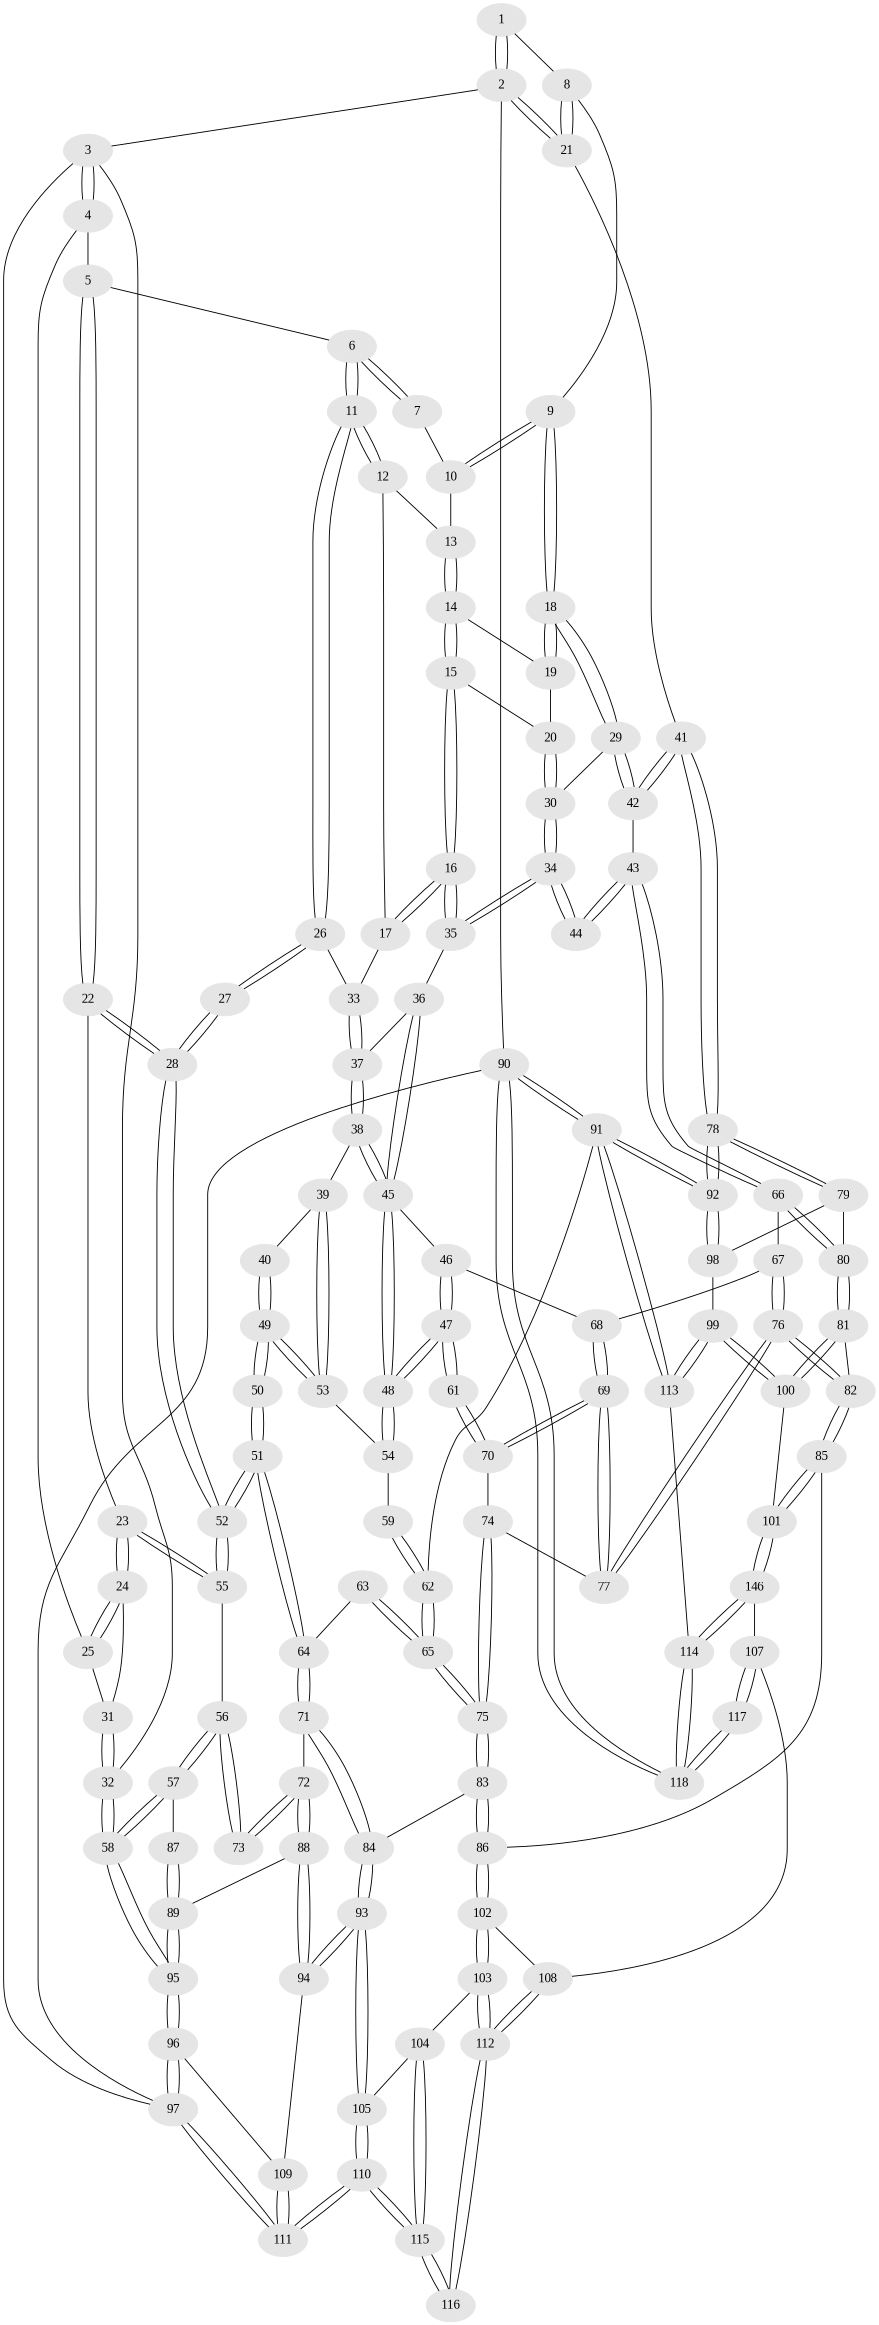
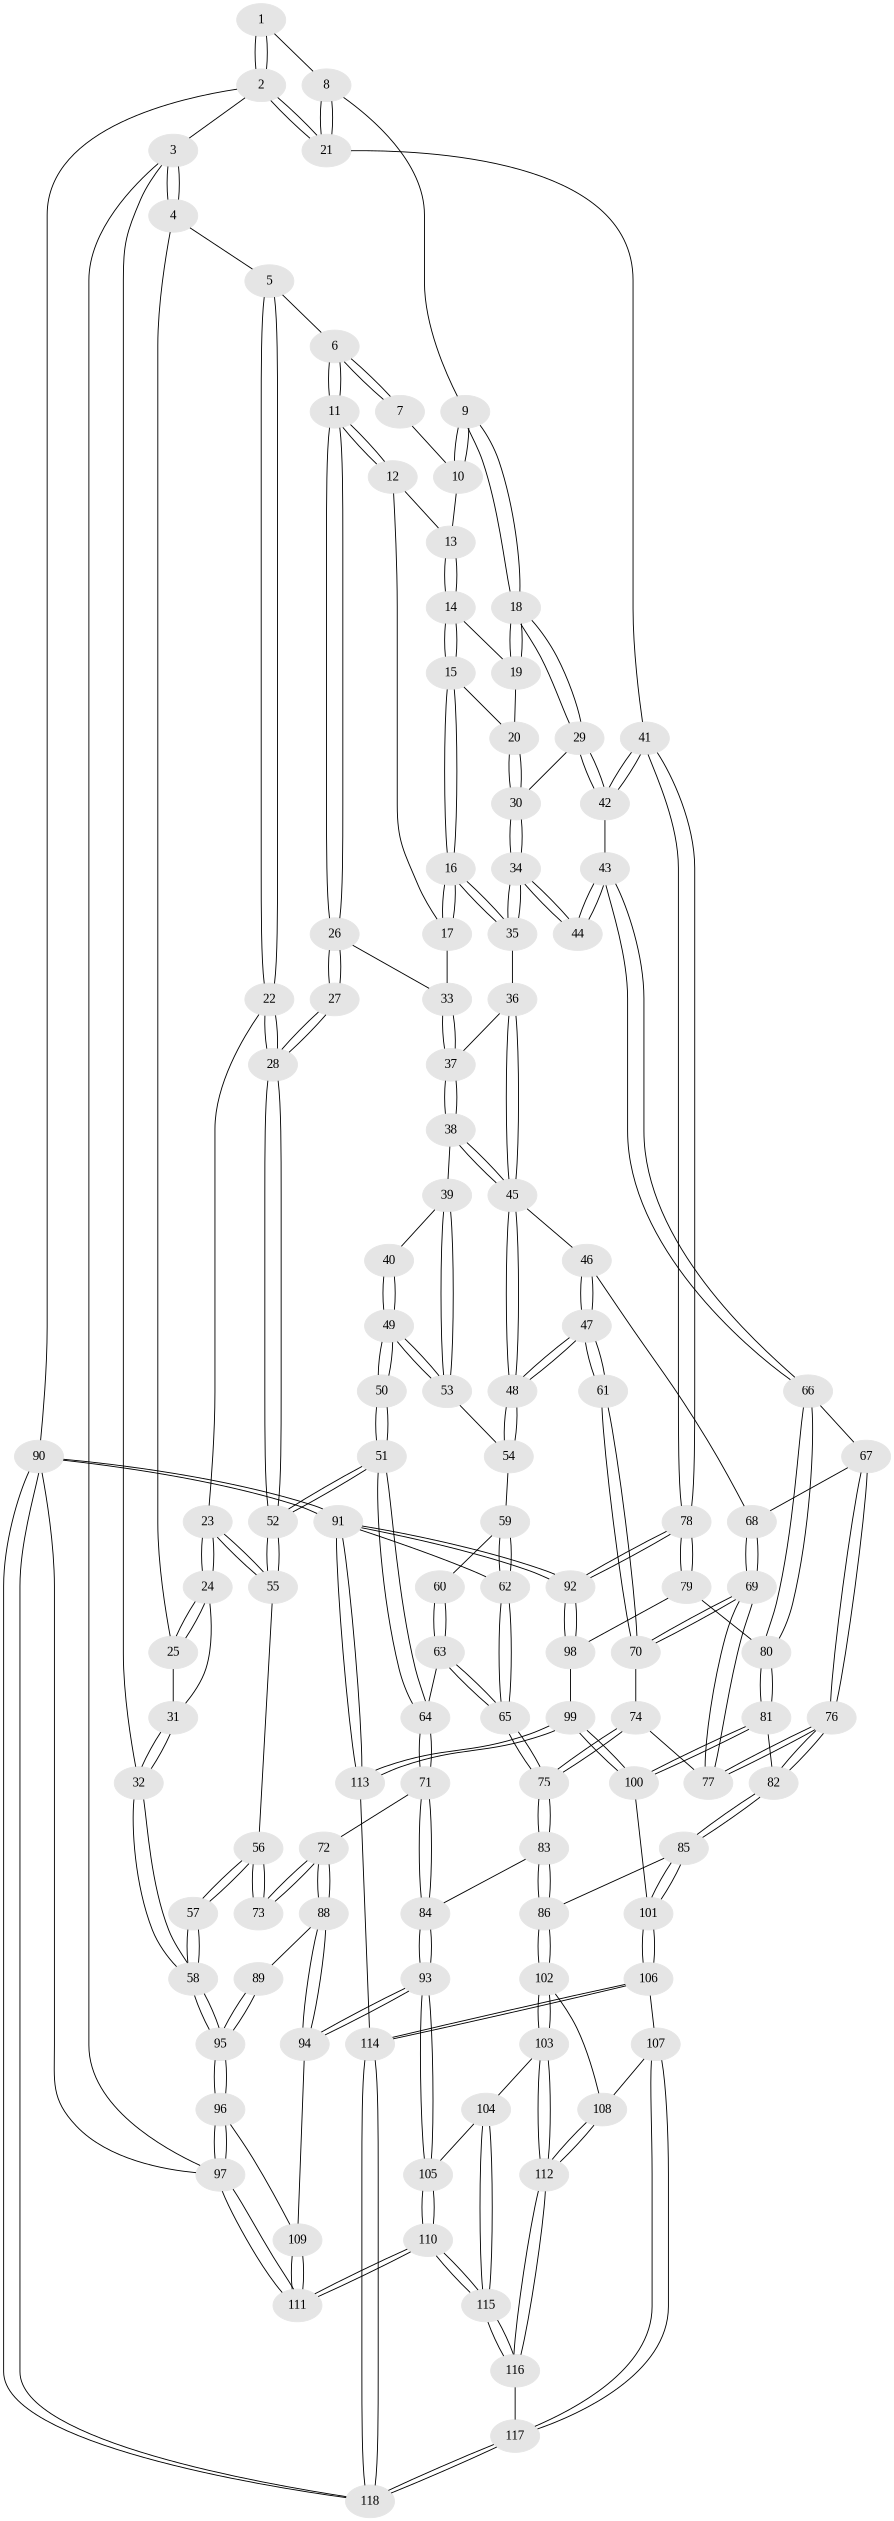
none -> (440, 1587)
(755, 1587) -> (648, 1979)
(173, 1848) -> none
none -> (515, 2403)
